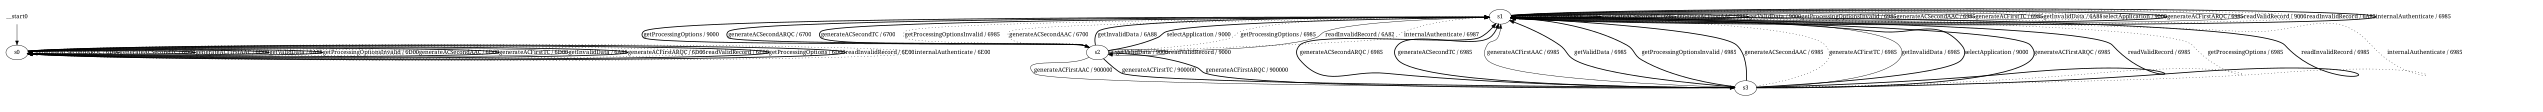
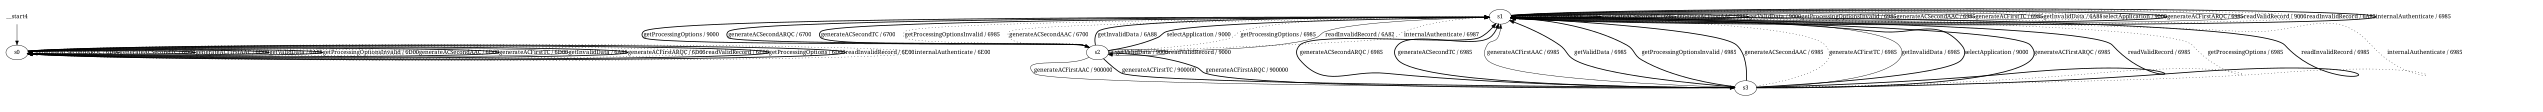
(17, 17) -> (17, 17)
